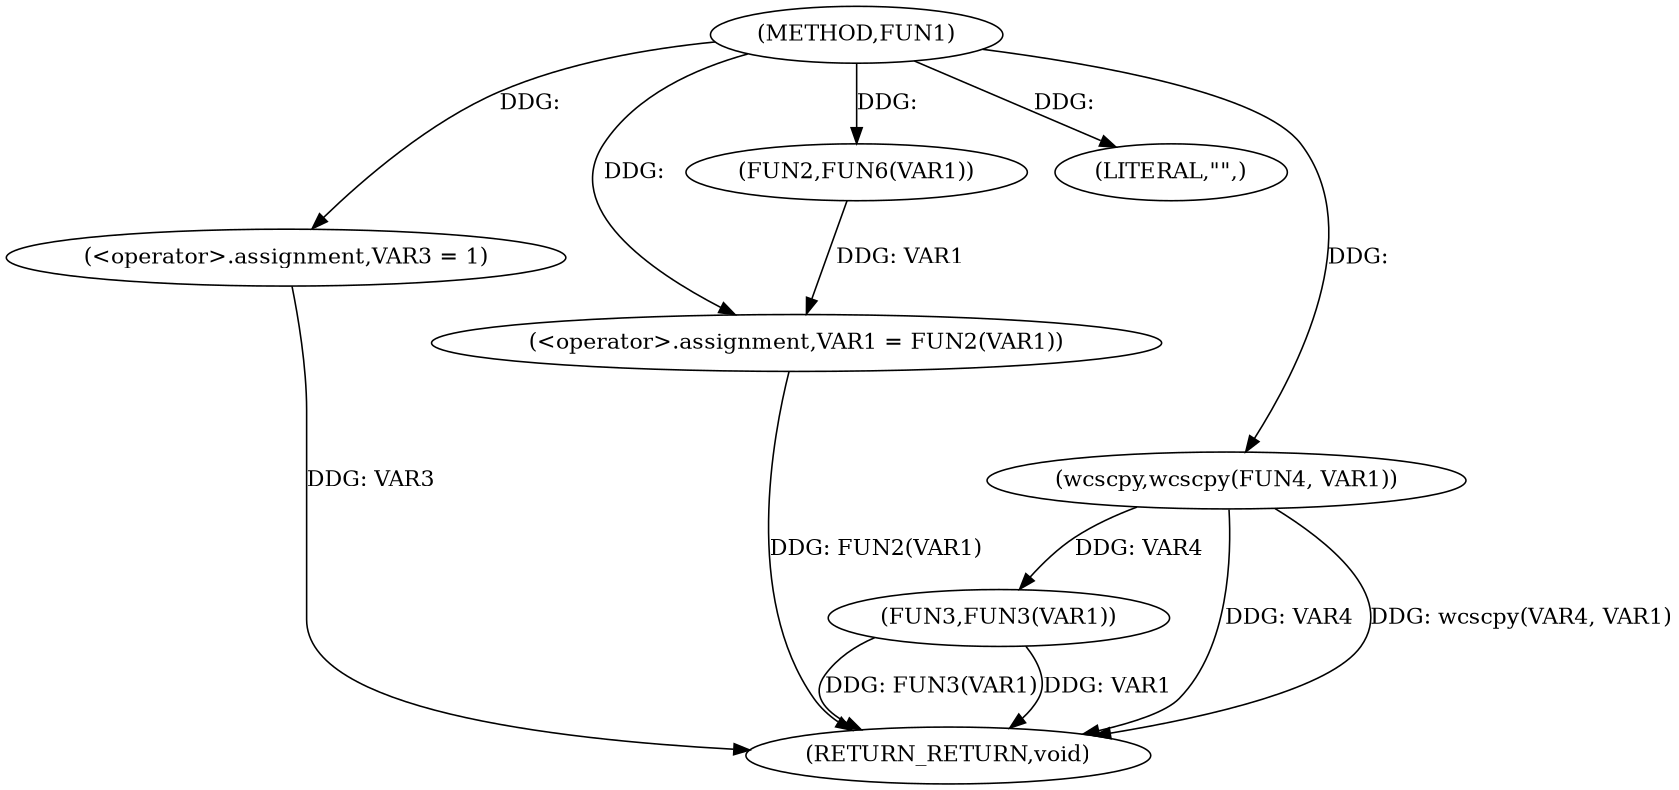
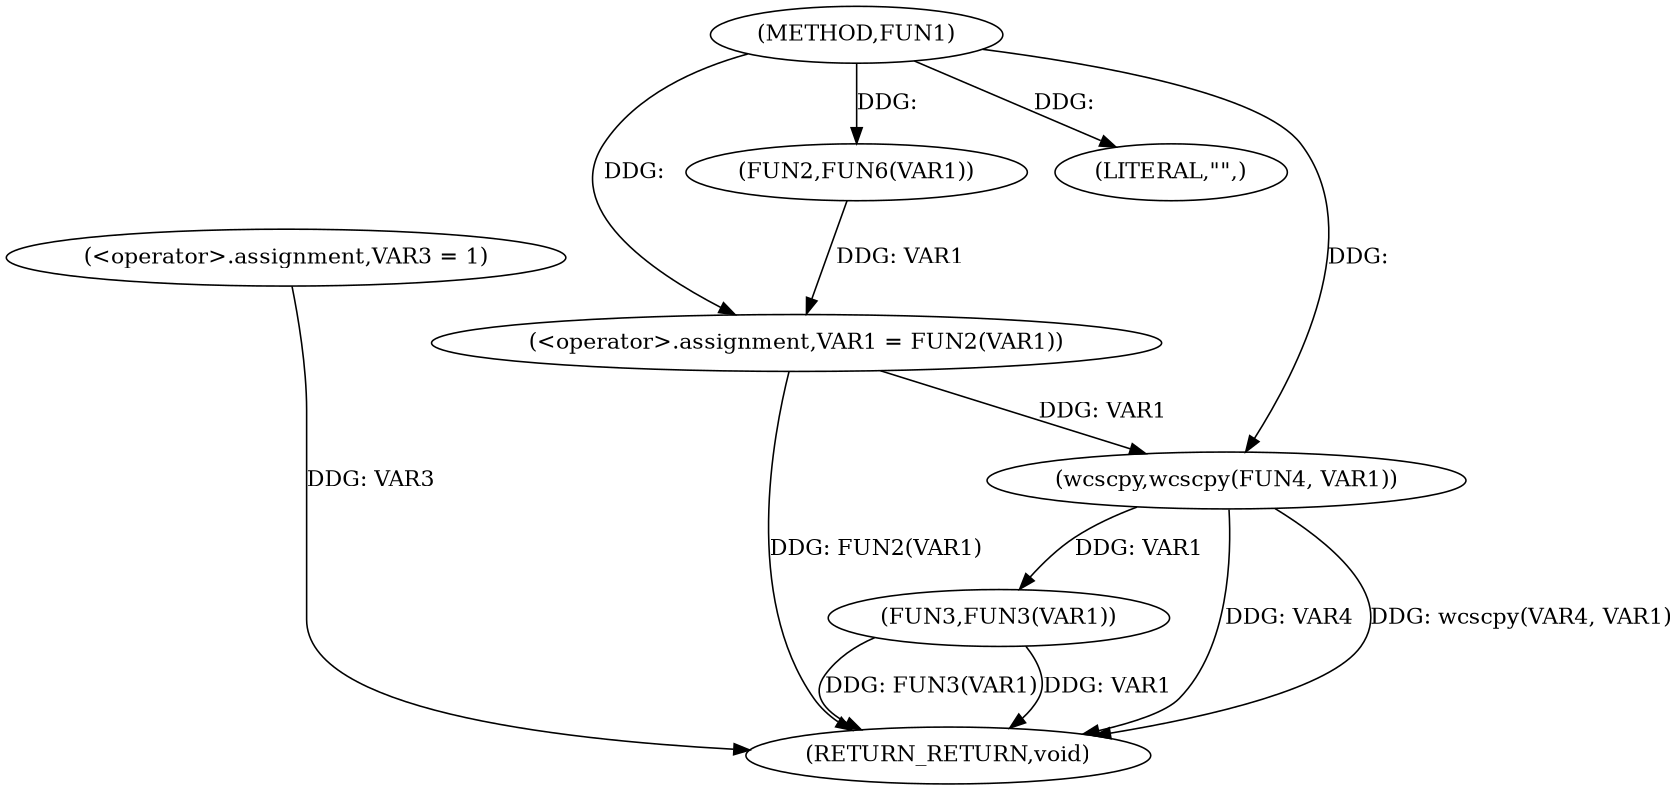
(502, 91) -> none
none -> (1005, 410)
(1140, 549) -> (1140, 549)
